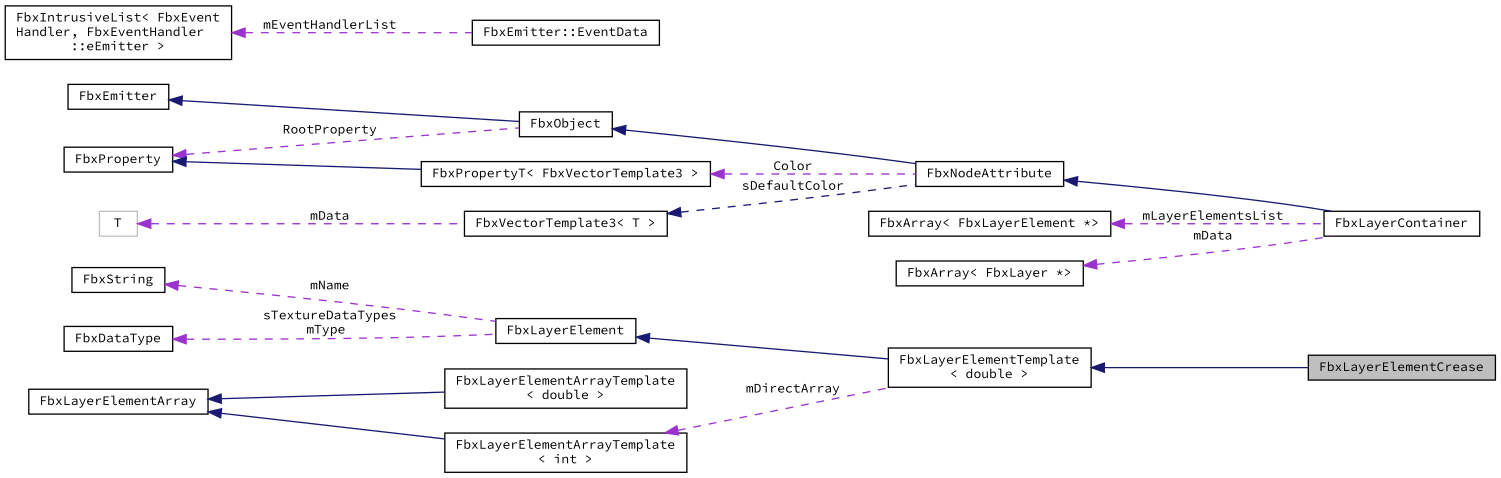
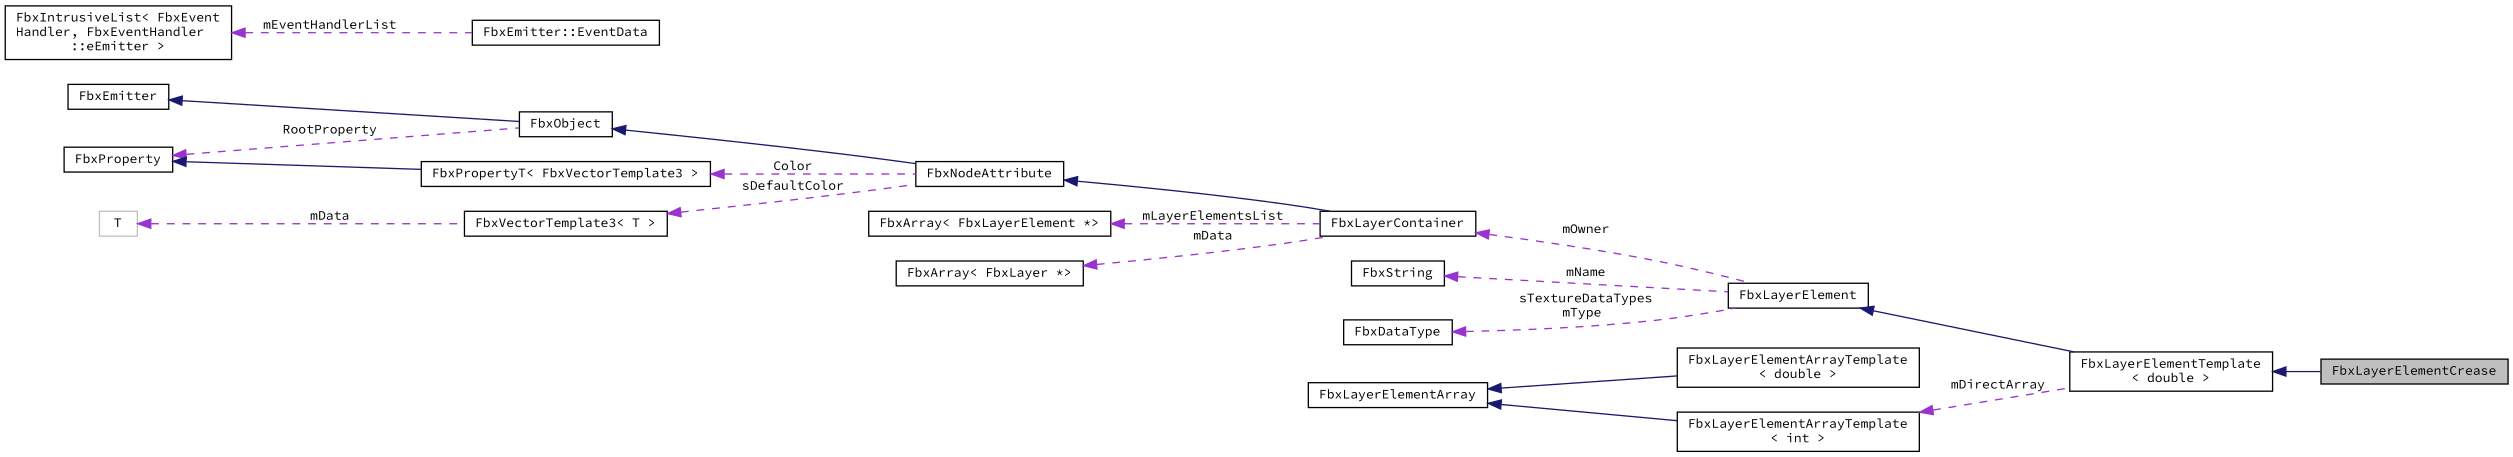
(798, 199) -> (798, 199)
none -> (1621, 254)
